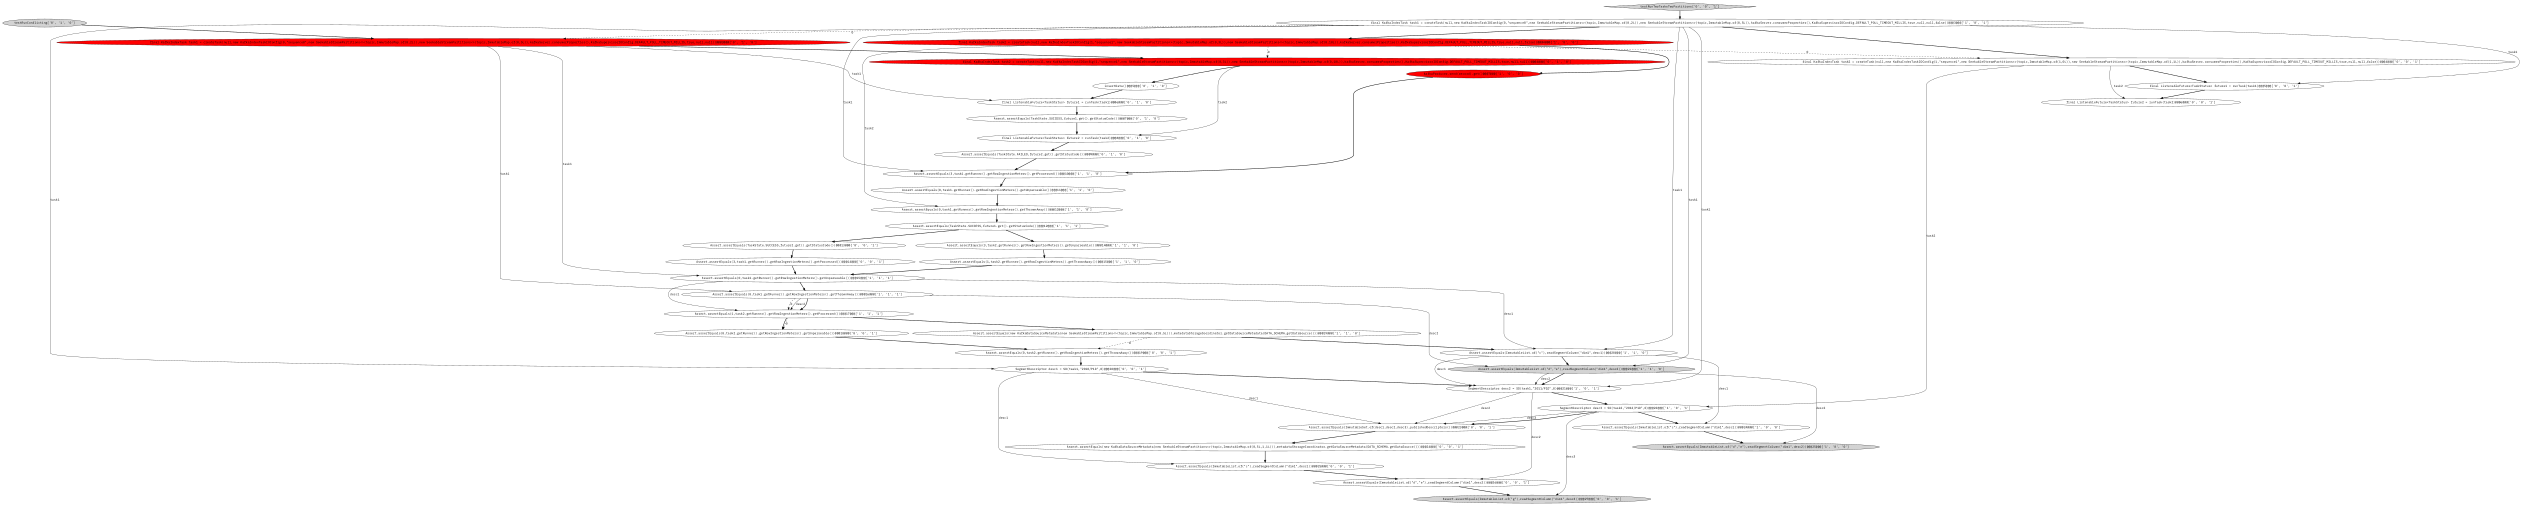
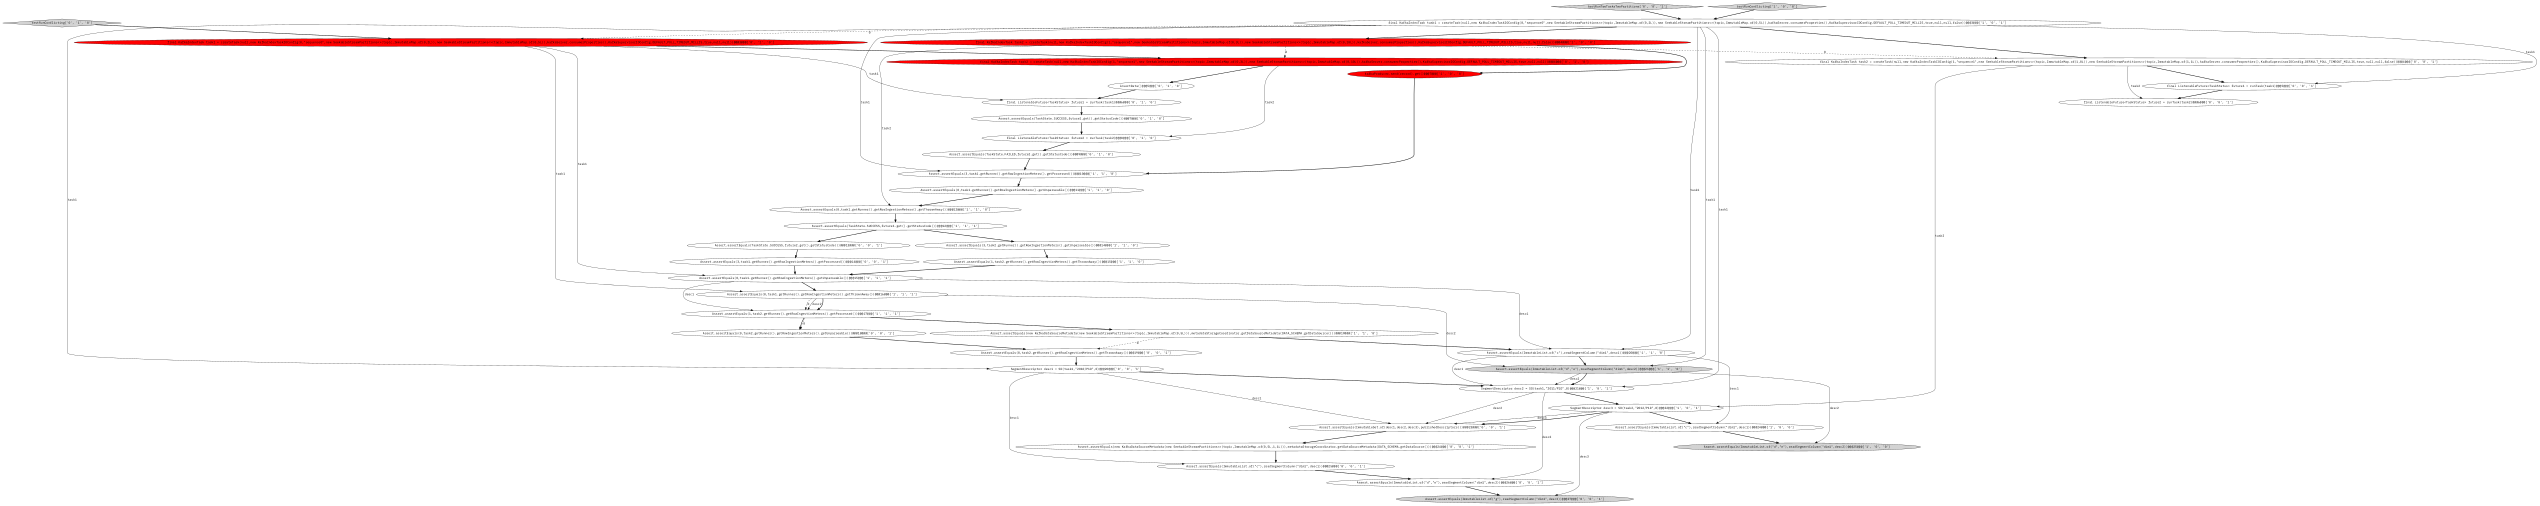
none -> (1767, 7)
(45, 23) -> (62, 23)
